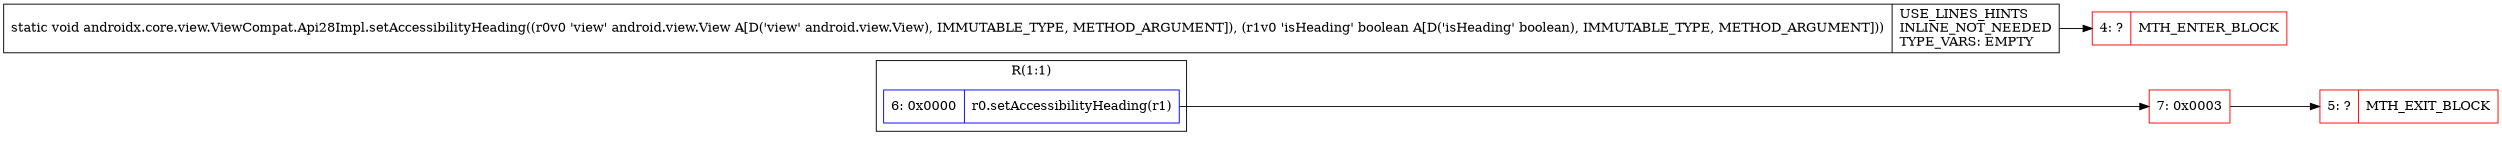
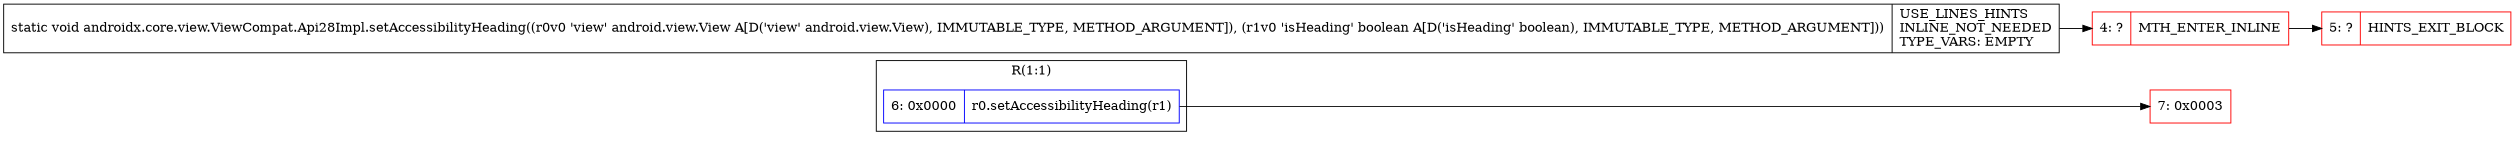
(2209, 28) -> (2210, 28)
(2270, 106) -> (2301, 28)
(2428, 106) -> (2436, 28)
